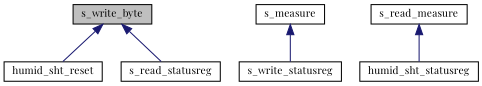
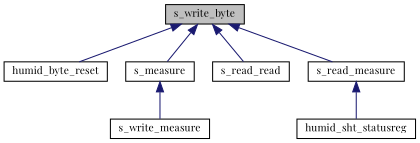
none -> (286, 45)
none -> (179, 47)
(53, 72) -> (56, 72)
(171, 72) -> (251, 72)
(290, 72) -> (160, 129)
